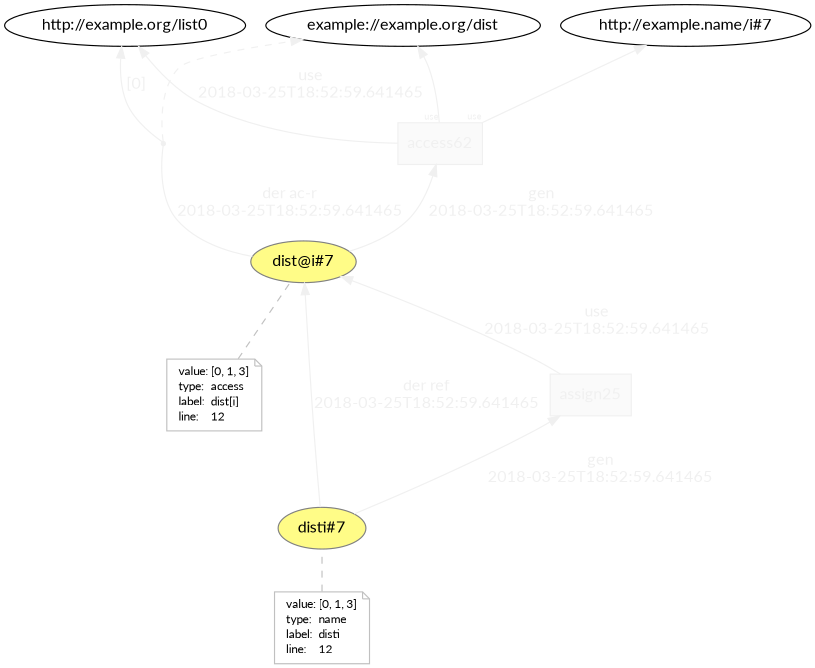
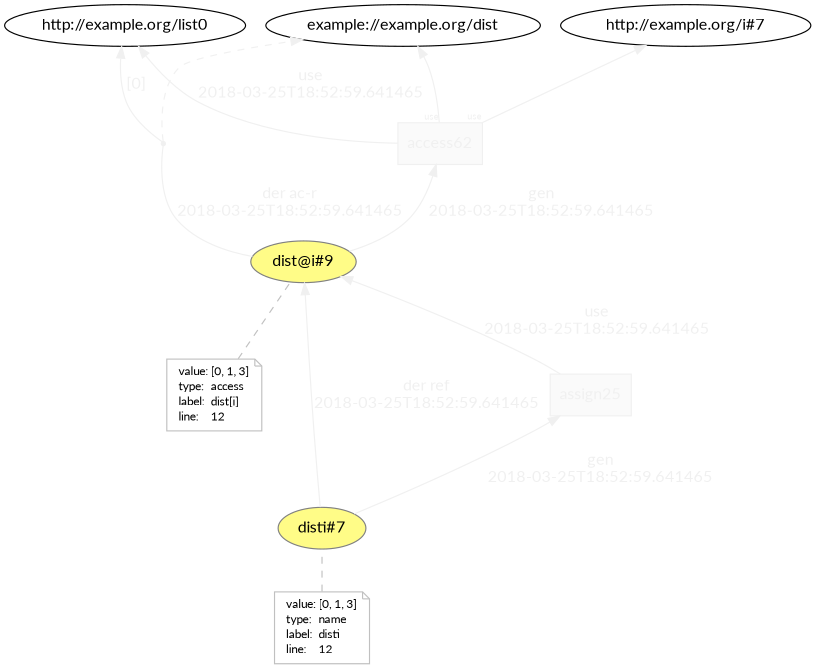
(686, 25) -> (686, 25)
(303, 262) -> (303, 262)
